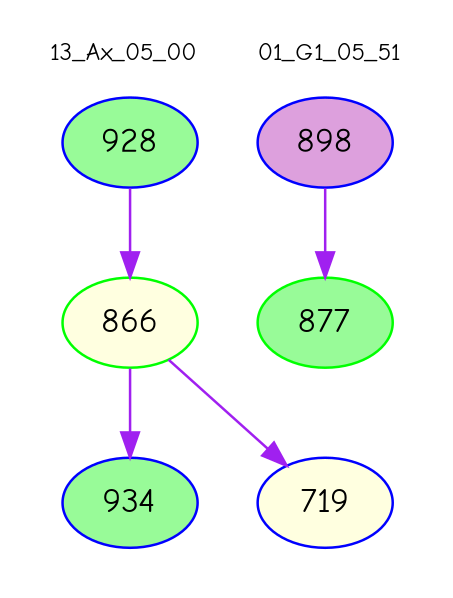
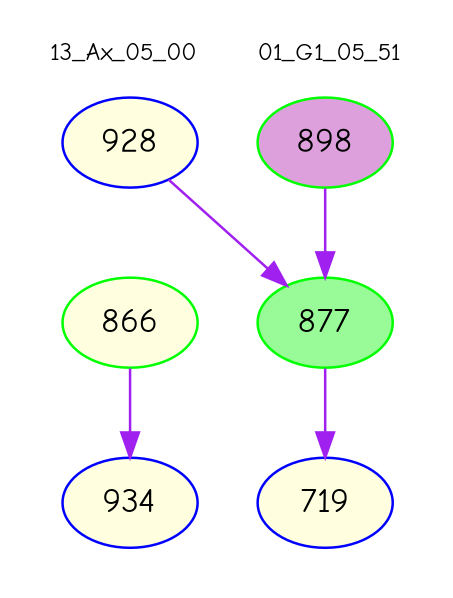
(130, 143) -> (130, 143)
(325, 143) -> (325, 143)
(130, 220) -> (201, 209)
(201, 389) -> (325, 400)
(130, 503) -> (130, 503)
